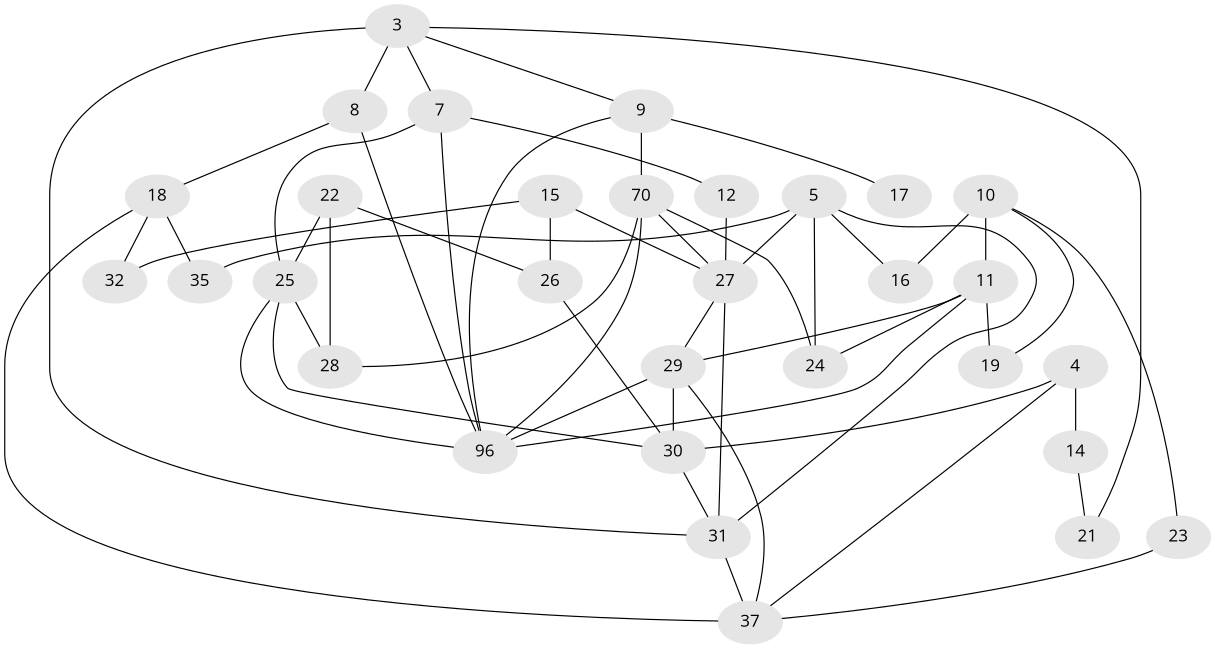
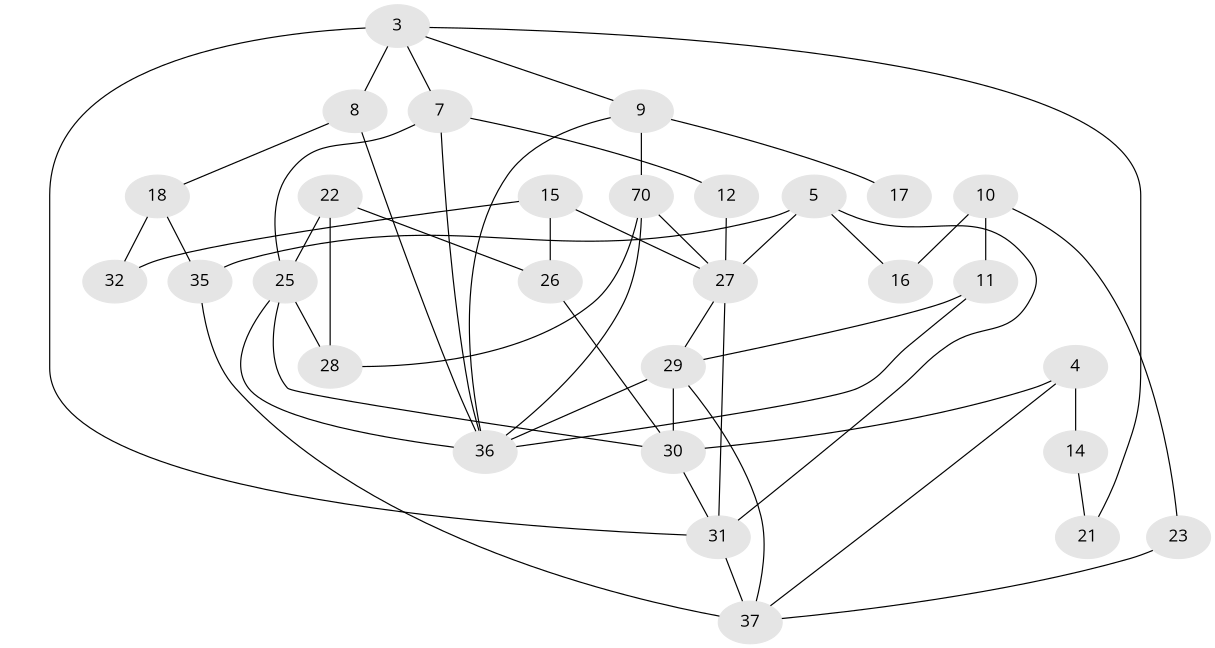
(815, 367) -> none
(990, 367) -> none
(485, 452) -> (485, 452)
(191, 571) -> (432, 526)
